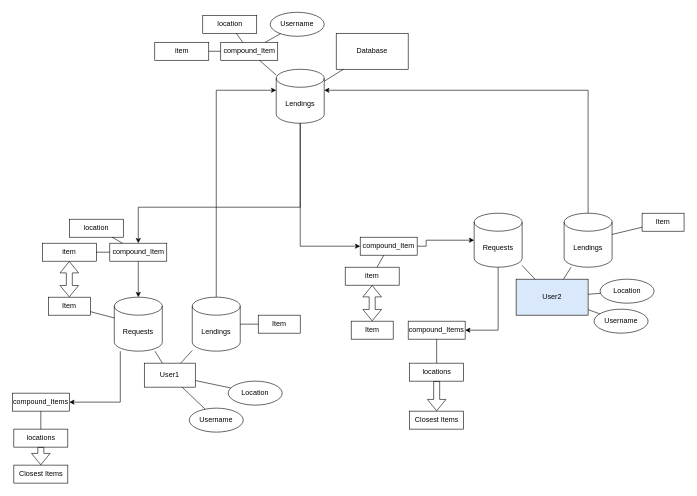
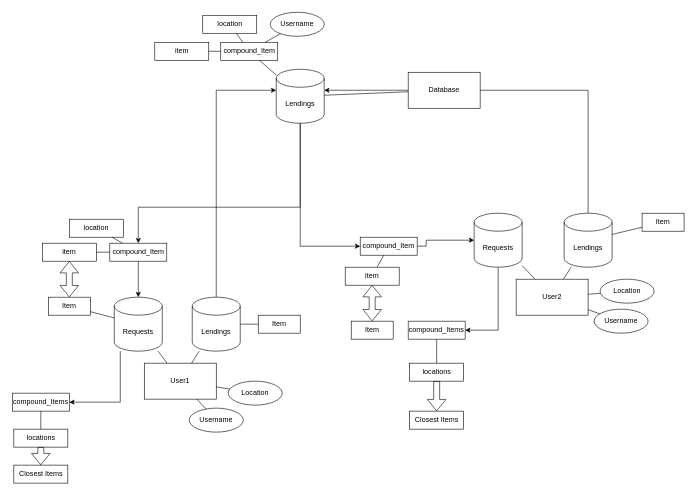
(372, 51) -> (444, 90)
(552, 297) -> (552, 297)
(170, 375) -> (180, 381)
